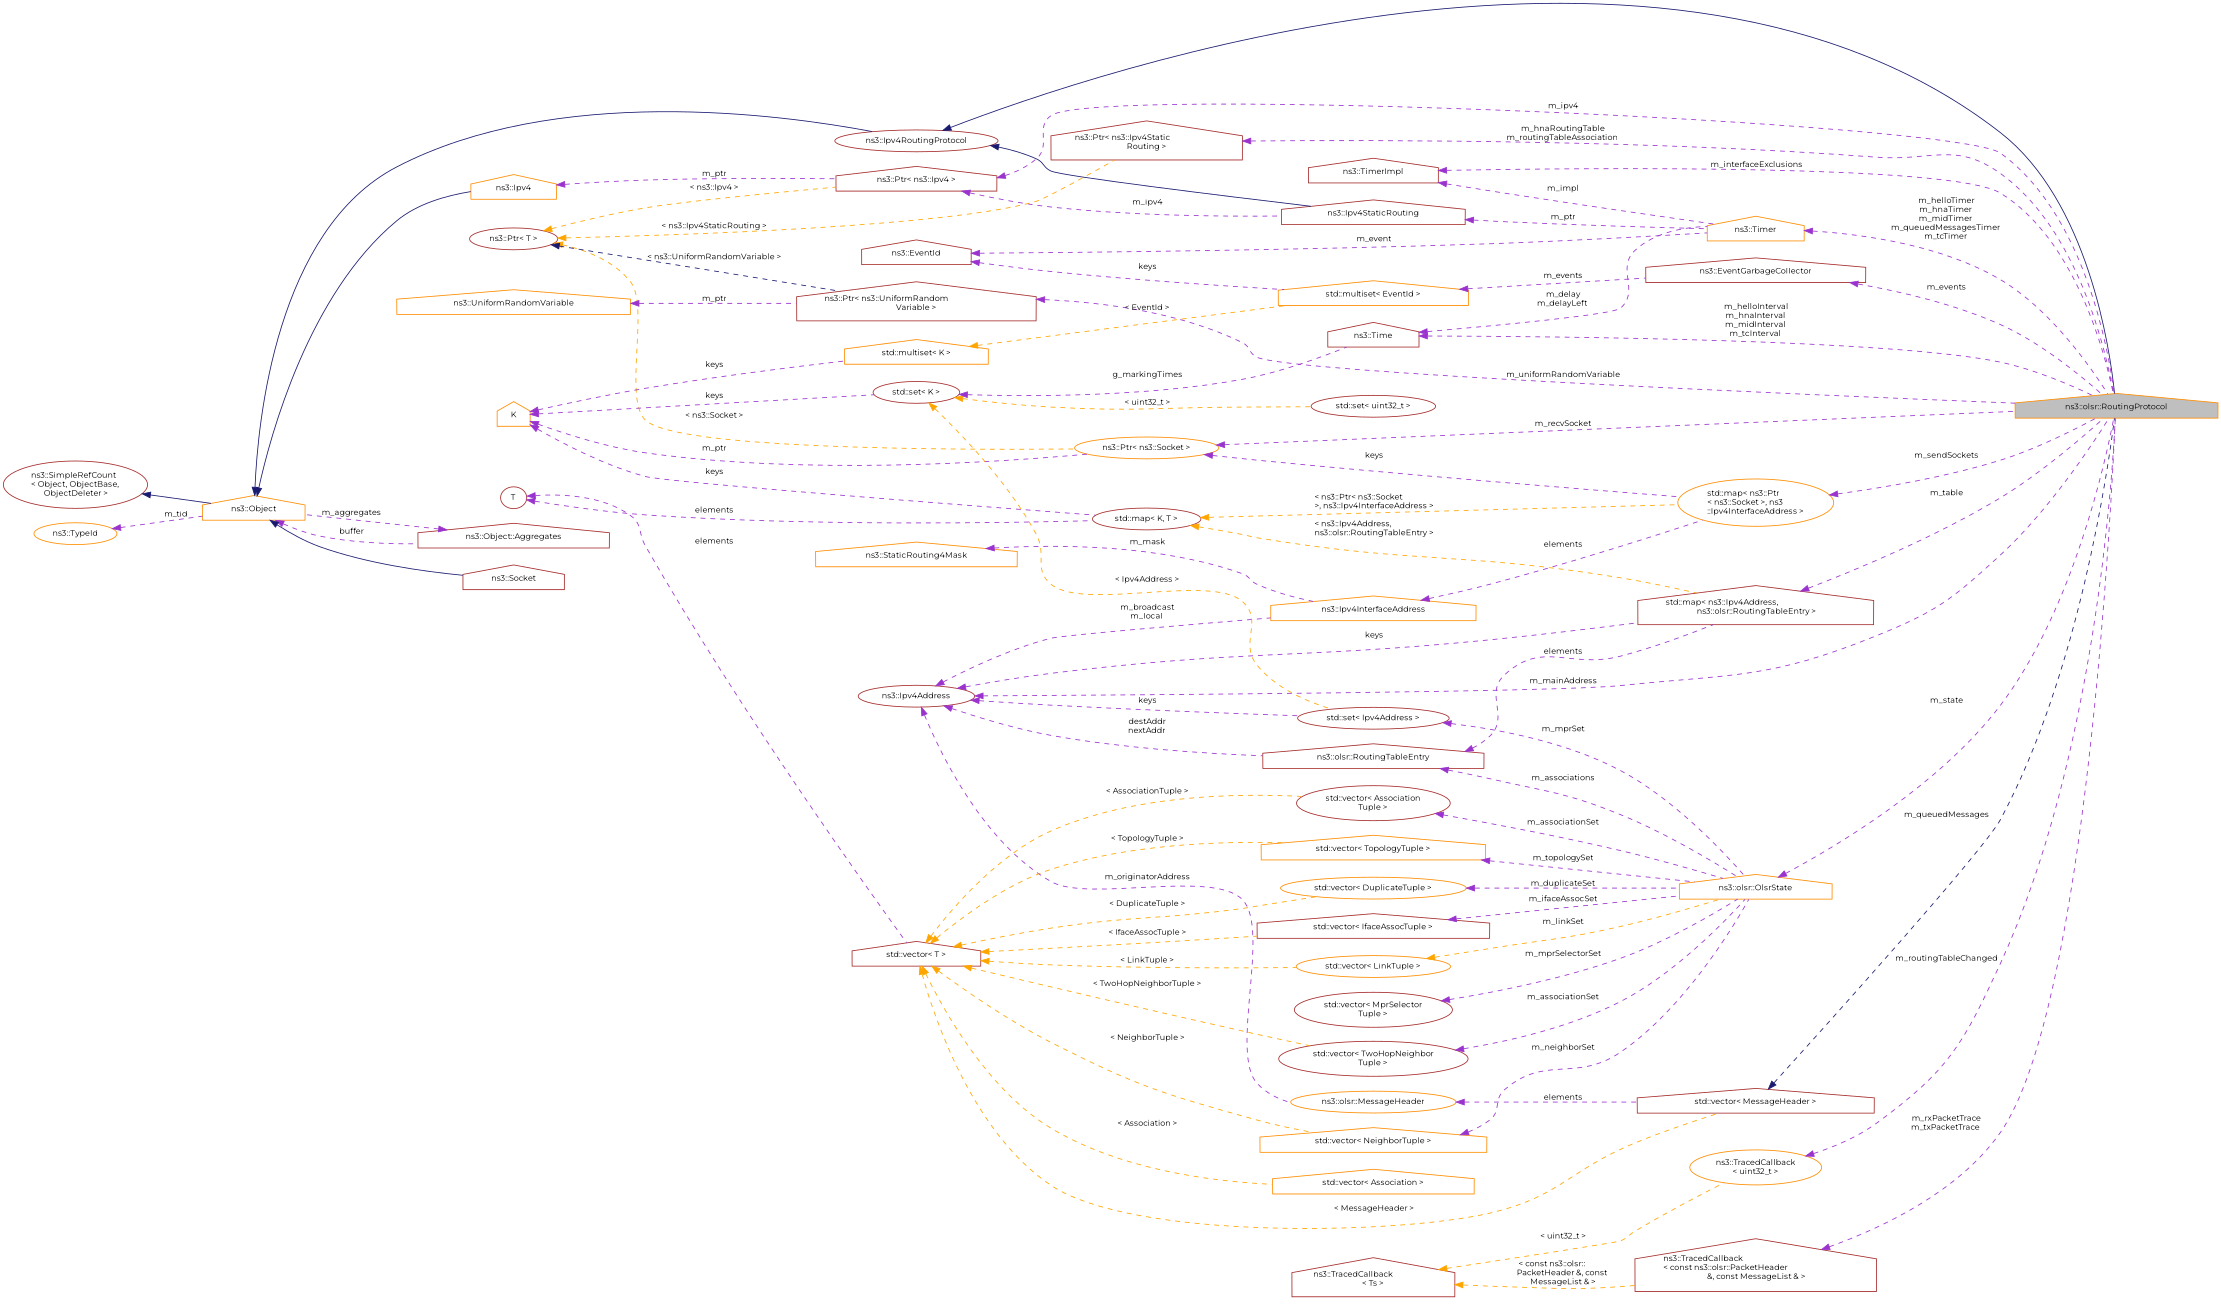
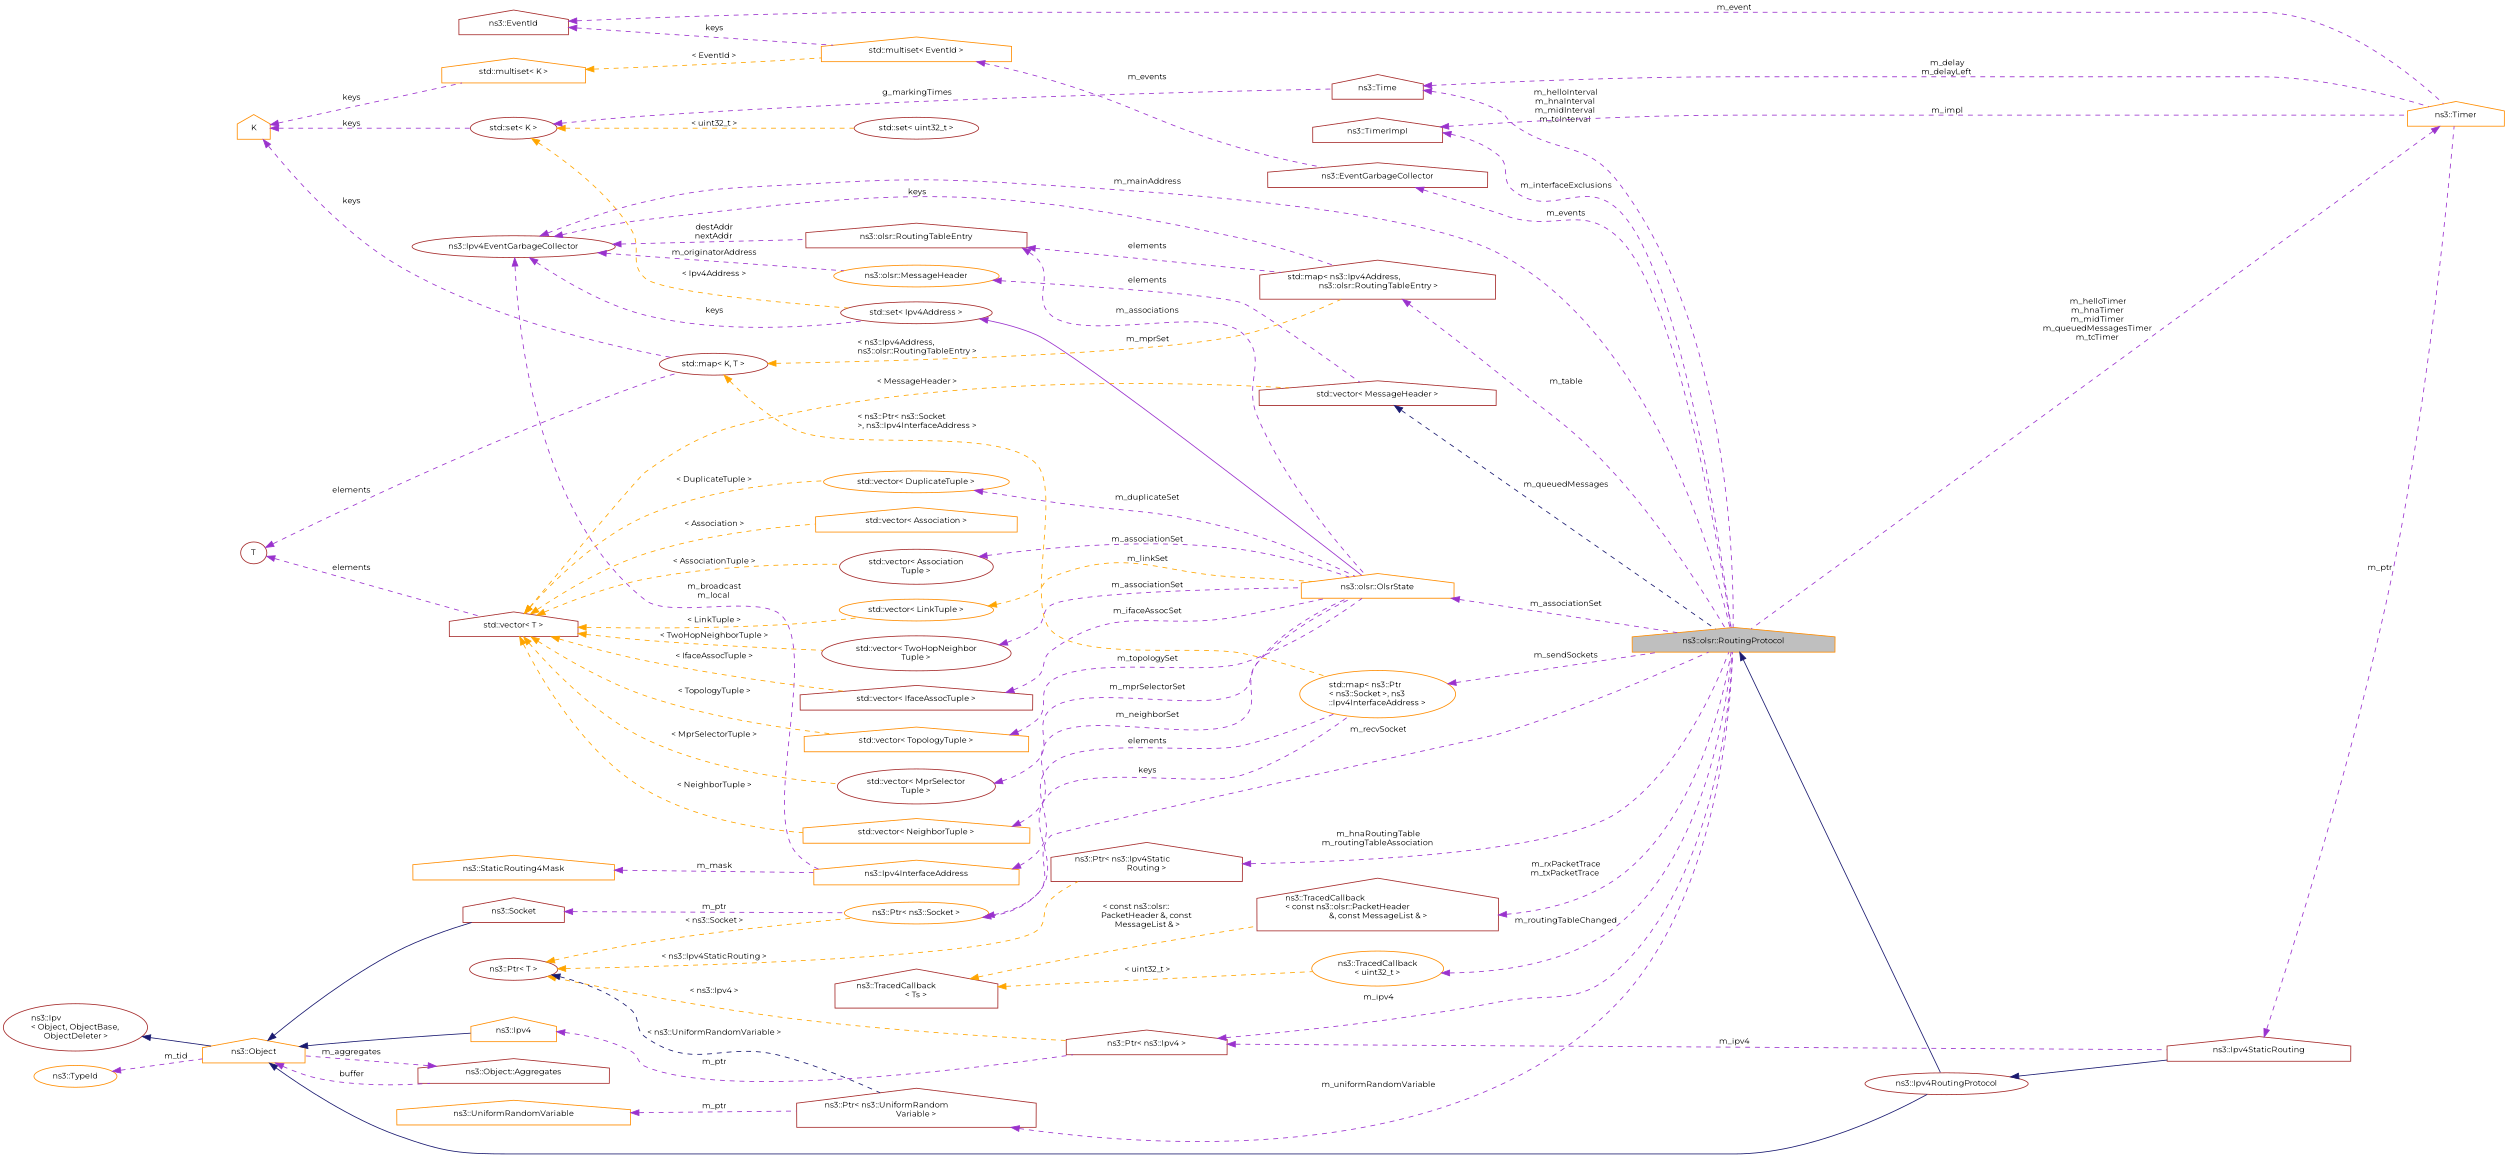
(1626, 8) -> (1842, 866)
(810, 465) -> (708, 912)
(75, 485) -> (75, 1027)
(916, 696) -> (514, 247)
(1946, 701) -> (1565, 604)
none -> (667, 748)
(1615, 768) -> (1181, 437)
